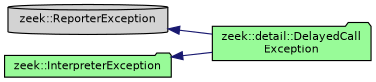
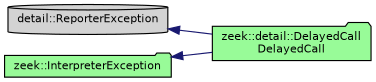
(88, 19) -> (88, 19)
(292, 43) -> (292, 43)
